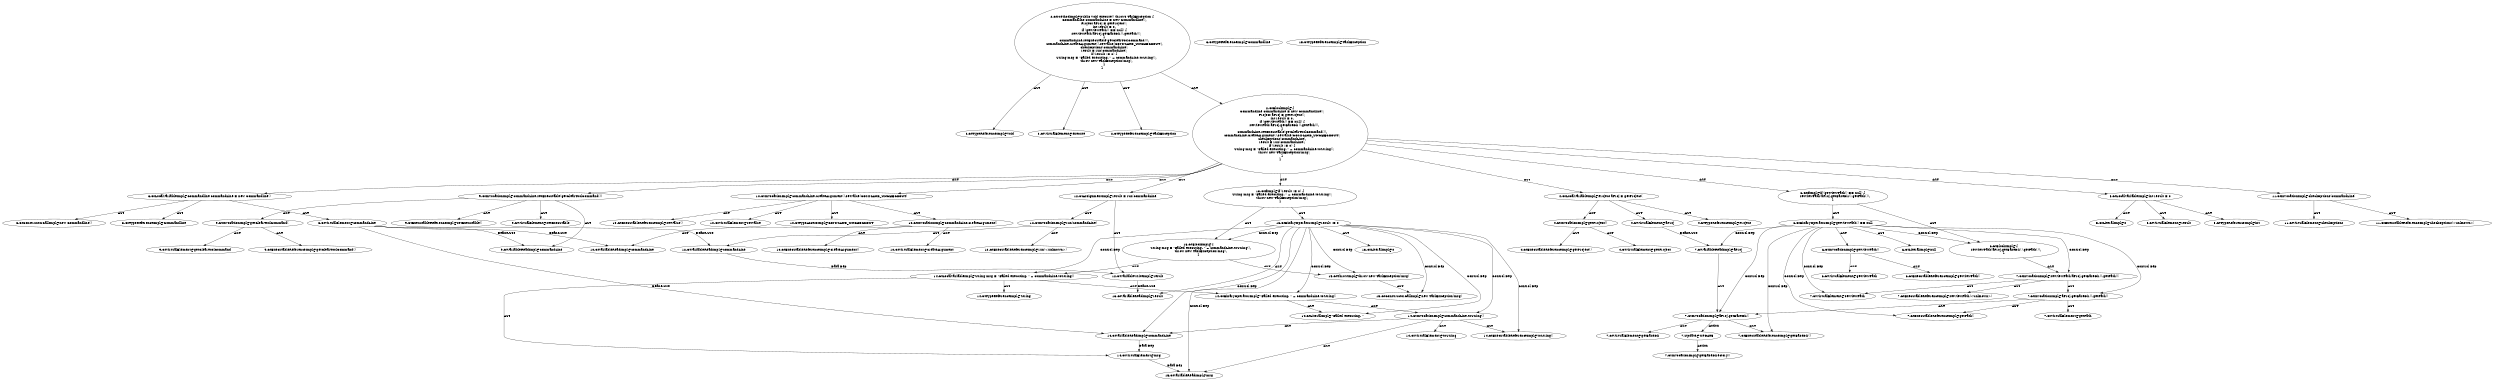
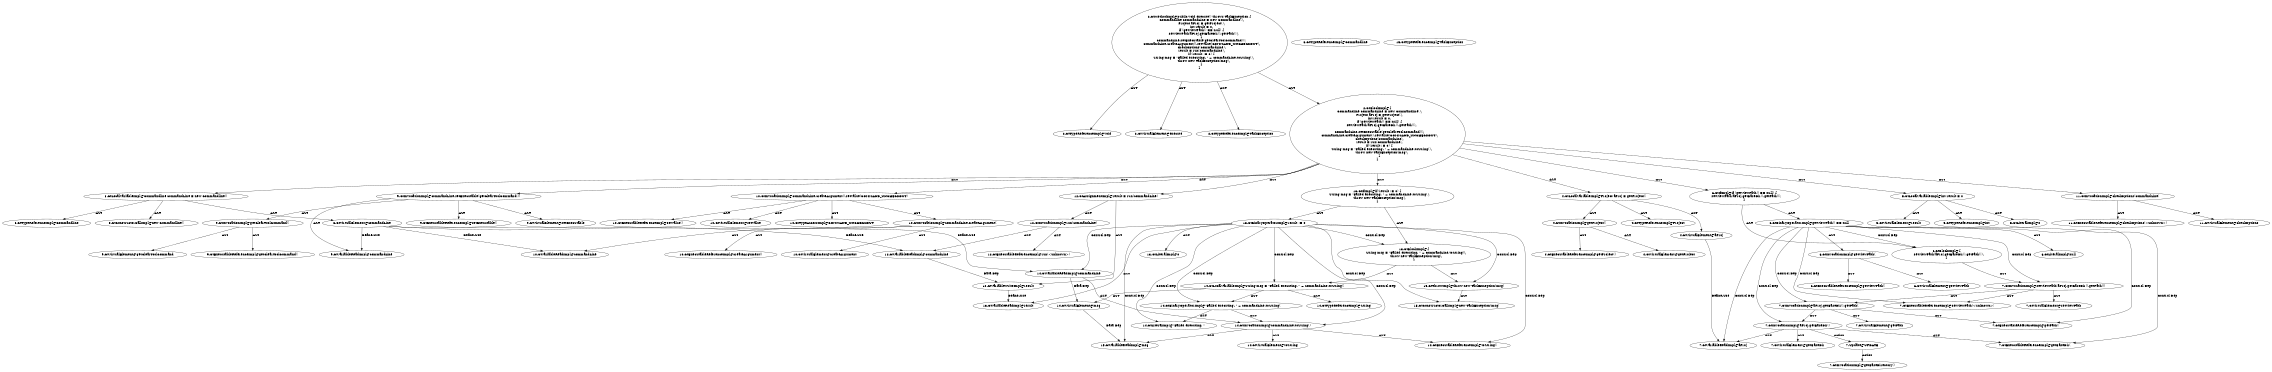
(1802, 259) -> (1816, 295)
(1718, 282) -> (1761, 335)
(1289, 324) -> (1154, 313)
